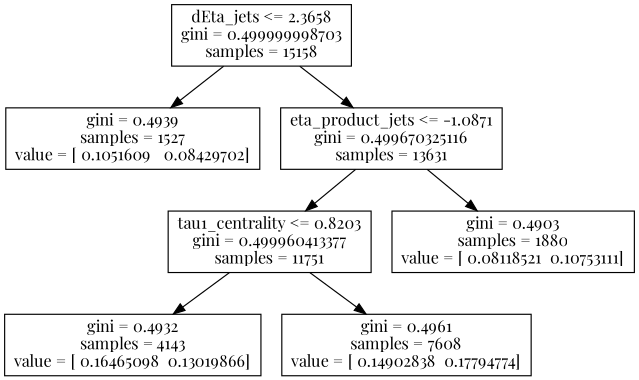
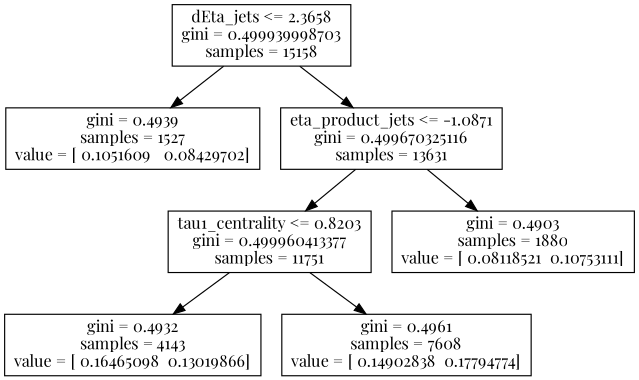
(262, 35) -> (262, 35)
